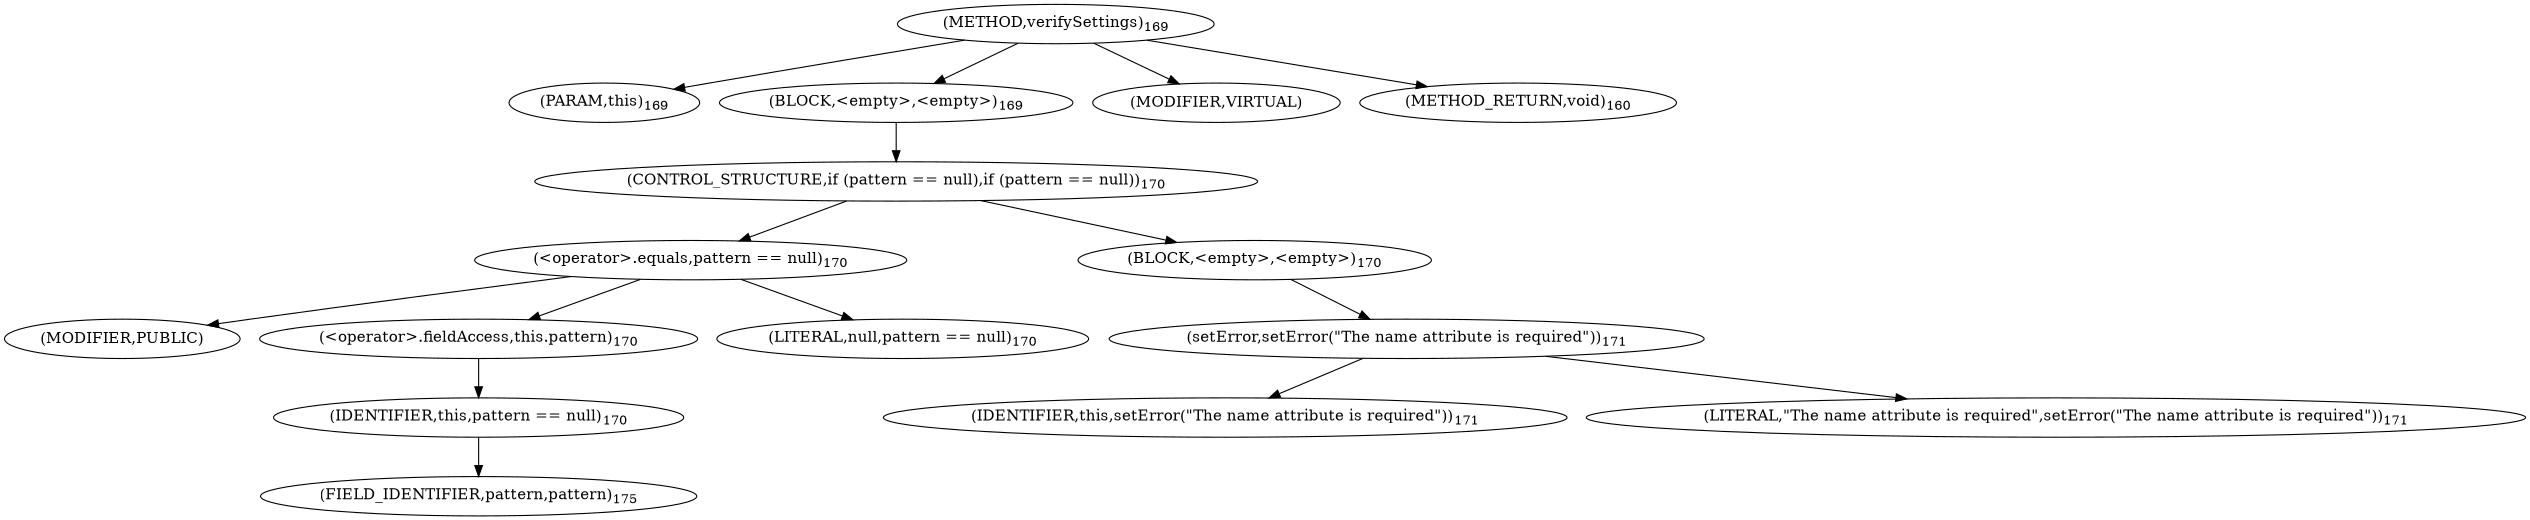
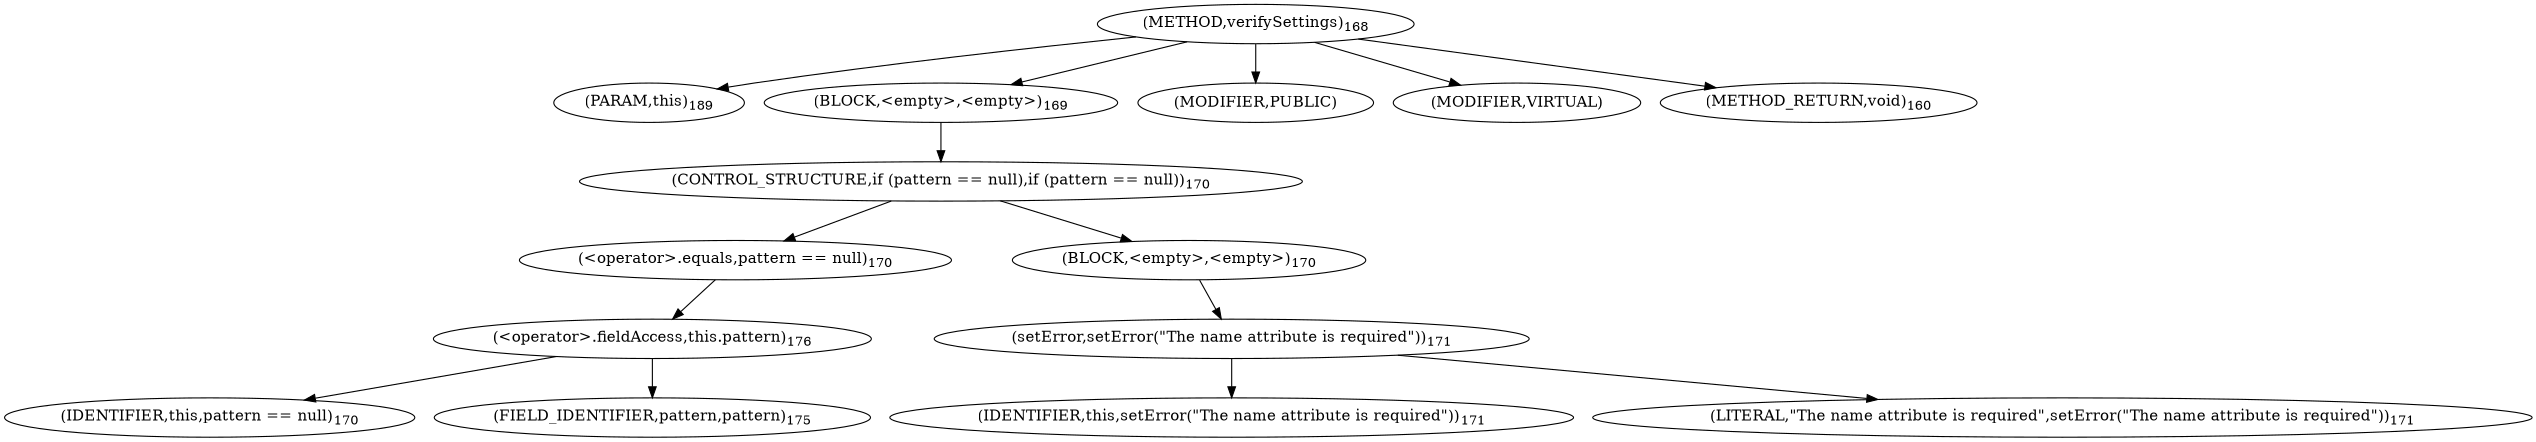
(1156, 22) -> (1356, 22)
(656, 101) -> (701, 101)
(395, 300) -> (1256, 58)
(626, 337) -> (799, 337)
(903, 339) -> none
(479, 452) -> (652, 373)
